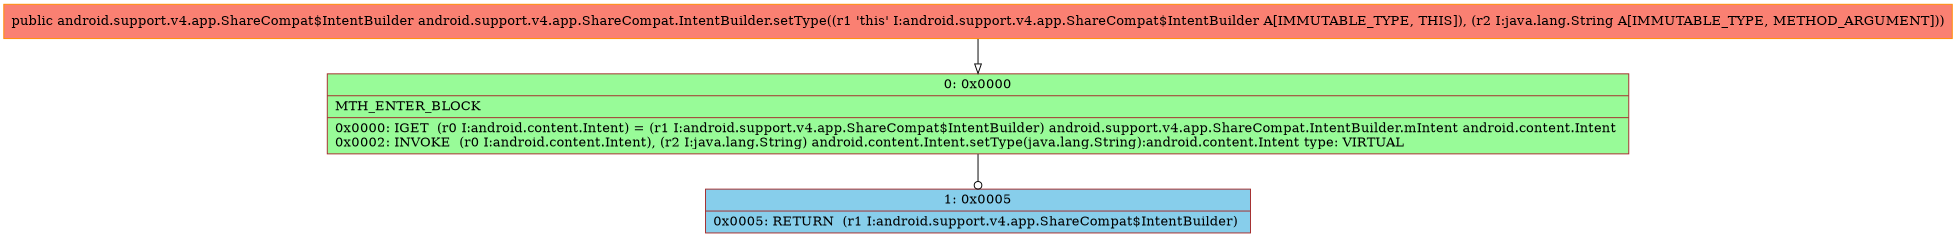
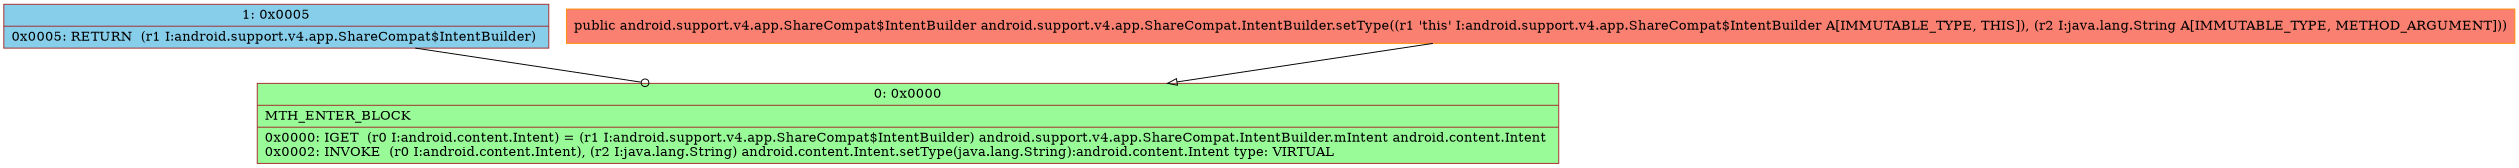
(978, 168) -> (528, 65)
